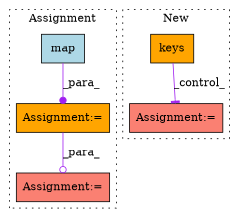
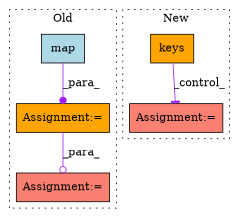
(63, 19) -> (63, 19)
